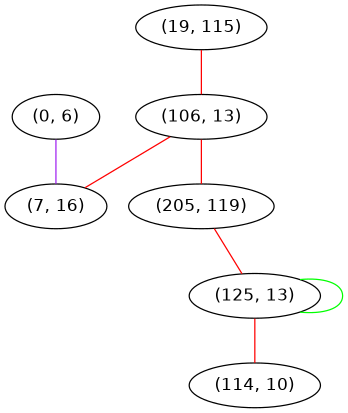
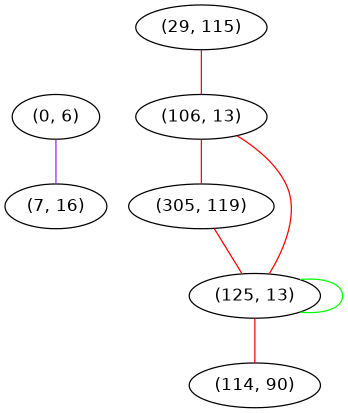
(201, 27) -> (201, 27)
(128, 162) -> (290, 196)
(201, 206) -> (201, 206)
(255, 385) -> (255, 385)
